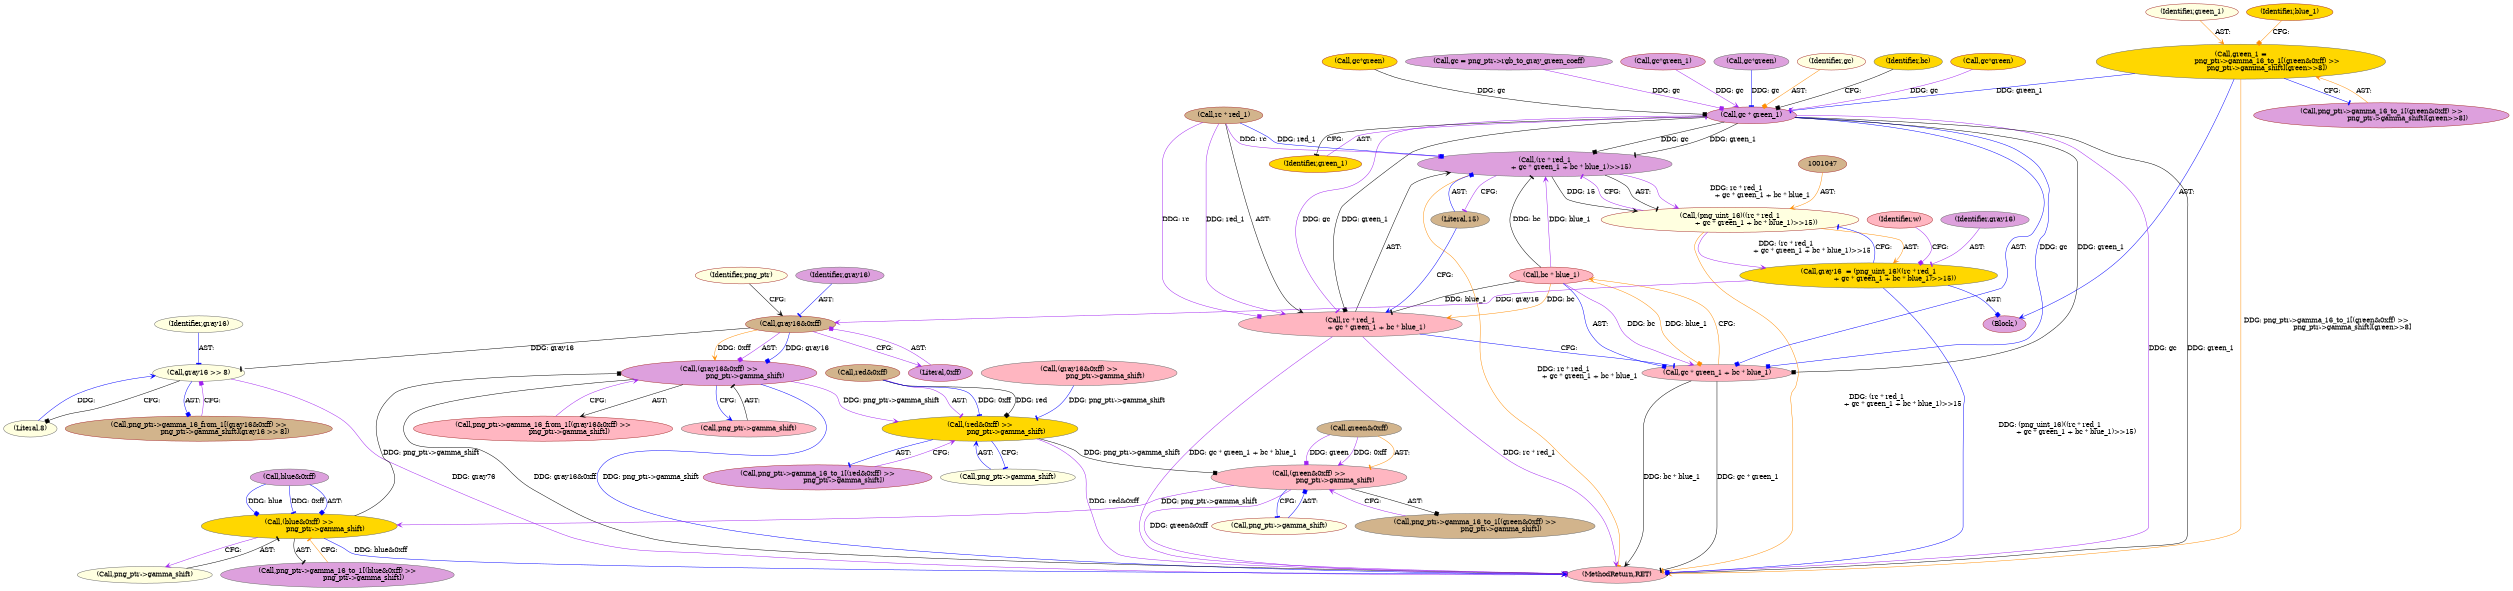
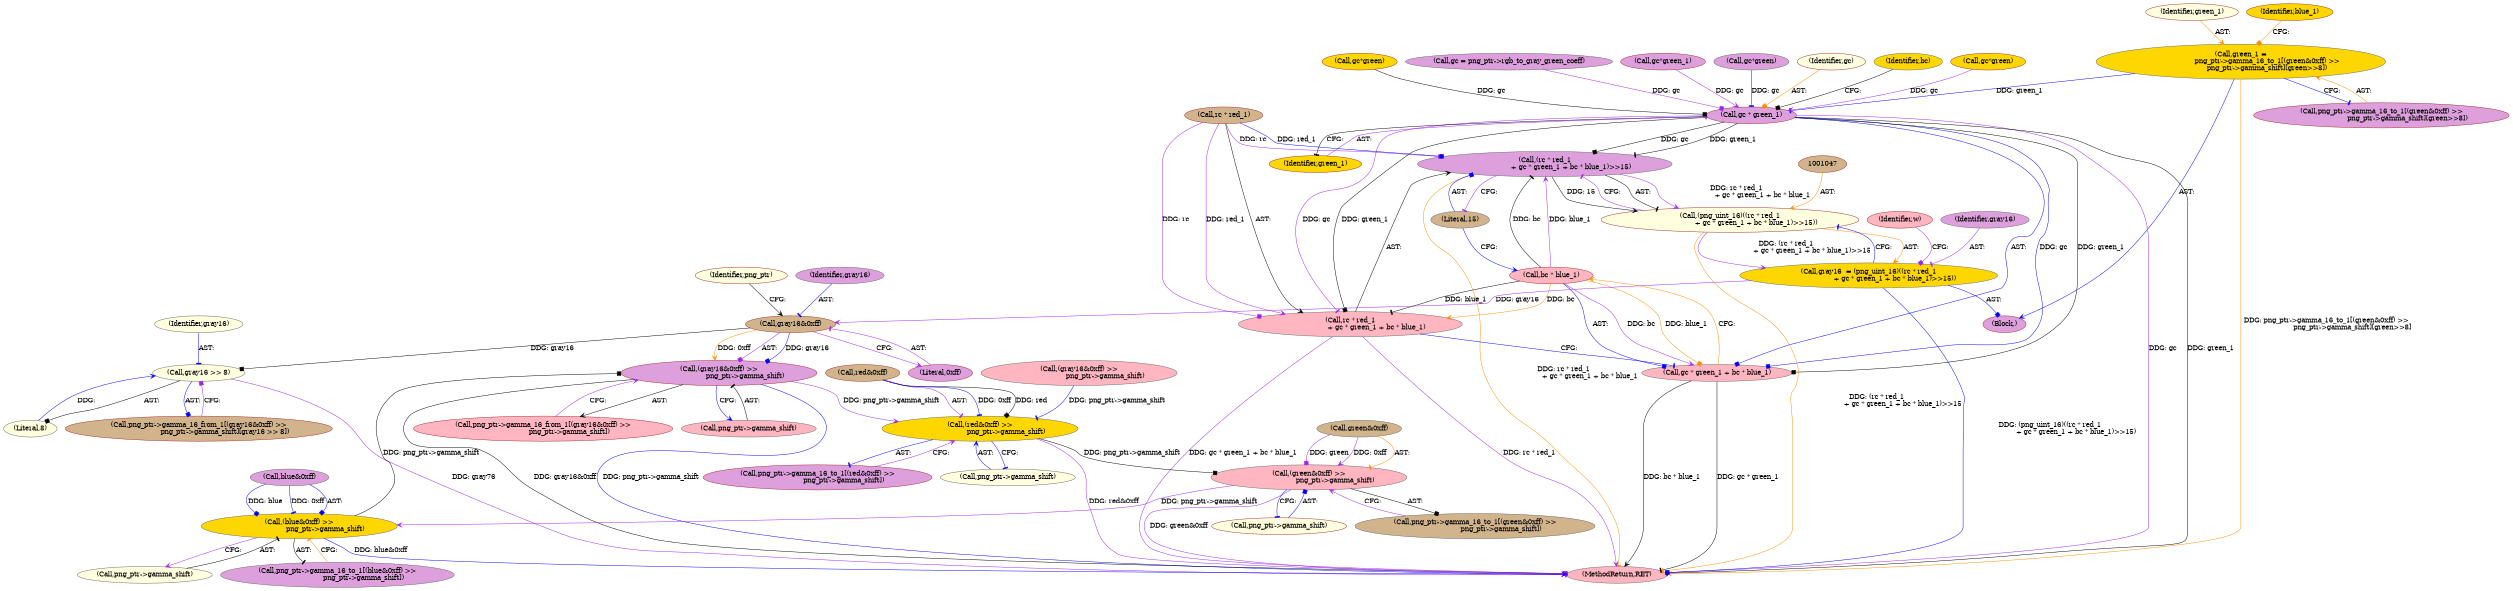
(1429, 274) -> (1482, 256)
(884, 340) -> (884, 340)
(497, 348) -> (497, 348)
(153, 401) -> (153, 401)
